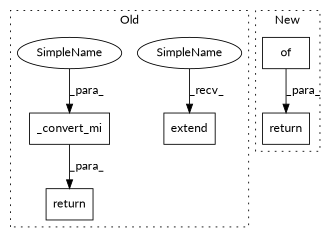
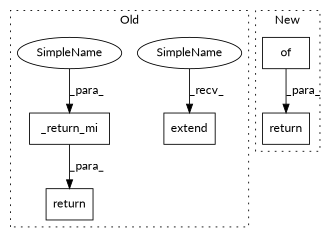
(70, 129) -> (70, 129)
